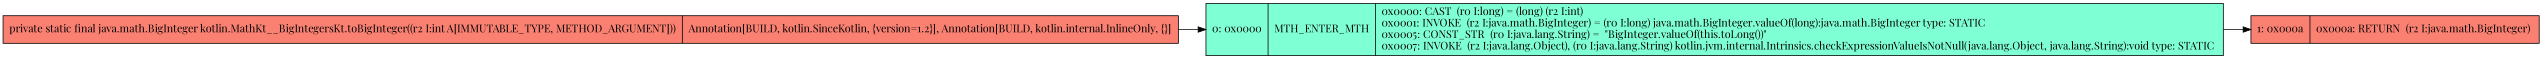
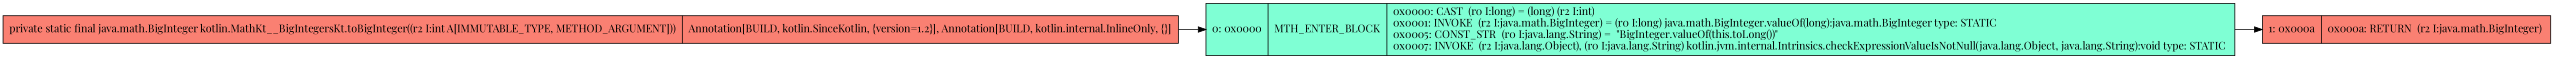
(1322, 29) -> (1327, 29)
